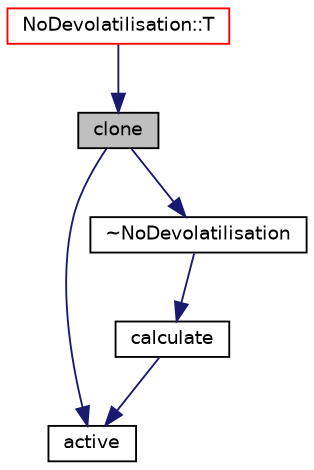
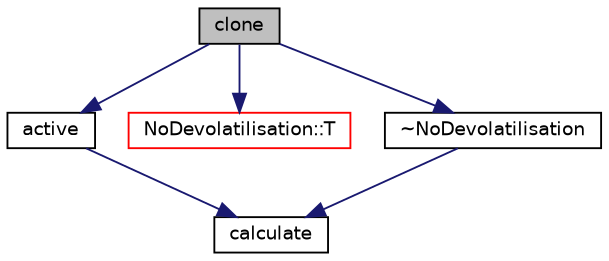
(118, 69) -> (240, 69)
(138, 384) -> (153, 179)
